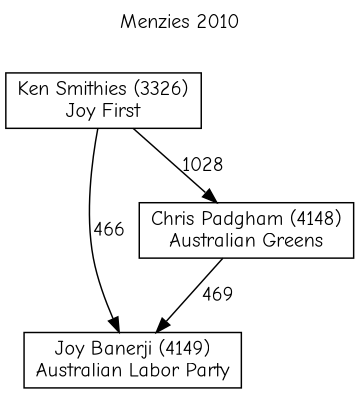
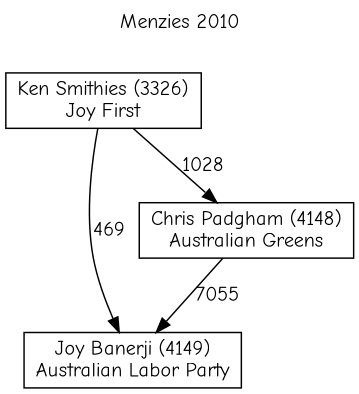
(109, 230) -> (109, 230)
(218, 295) -> (218, 295)
